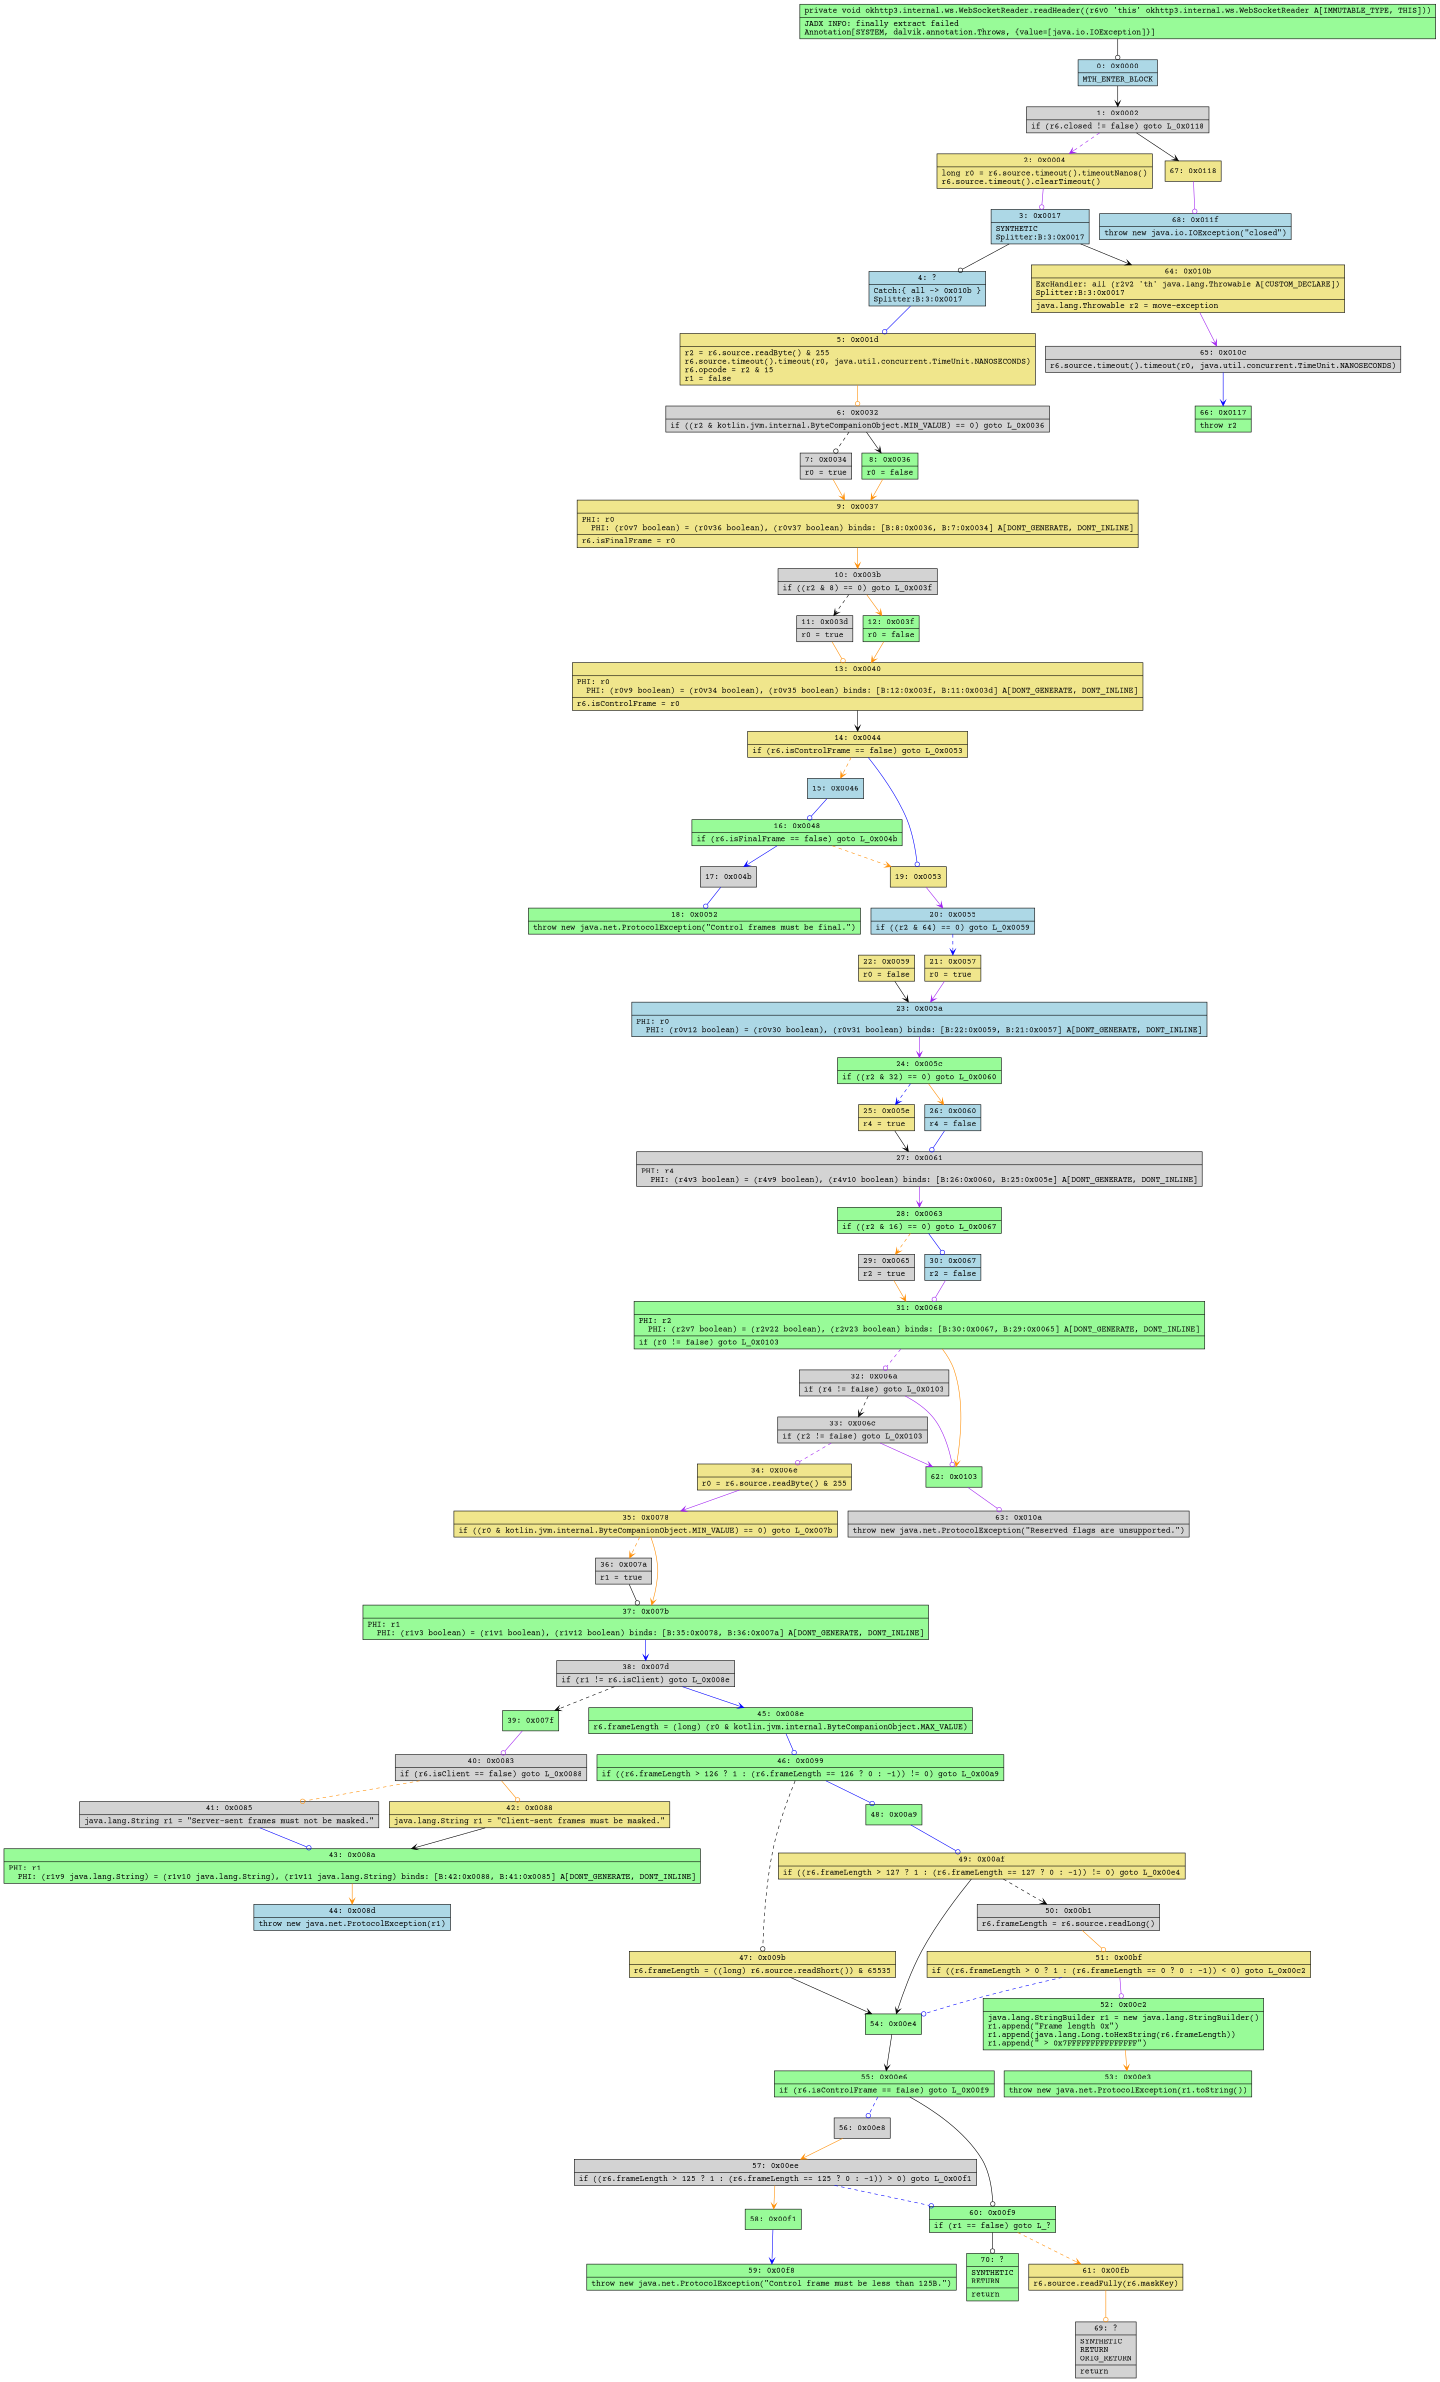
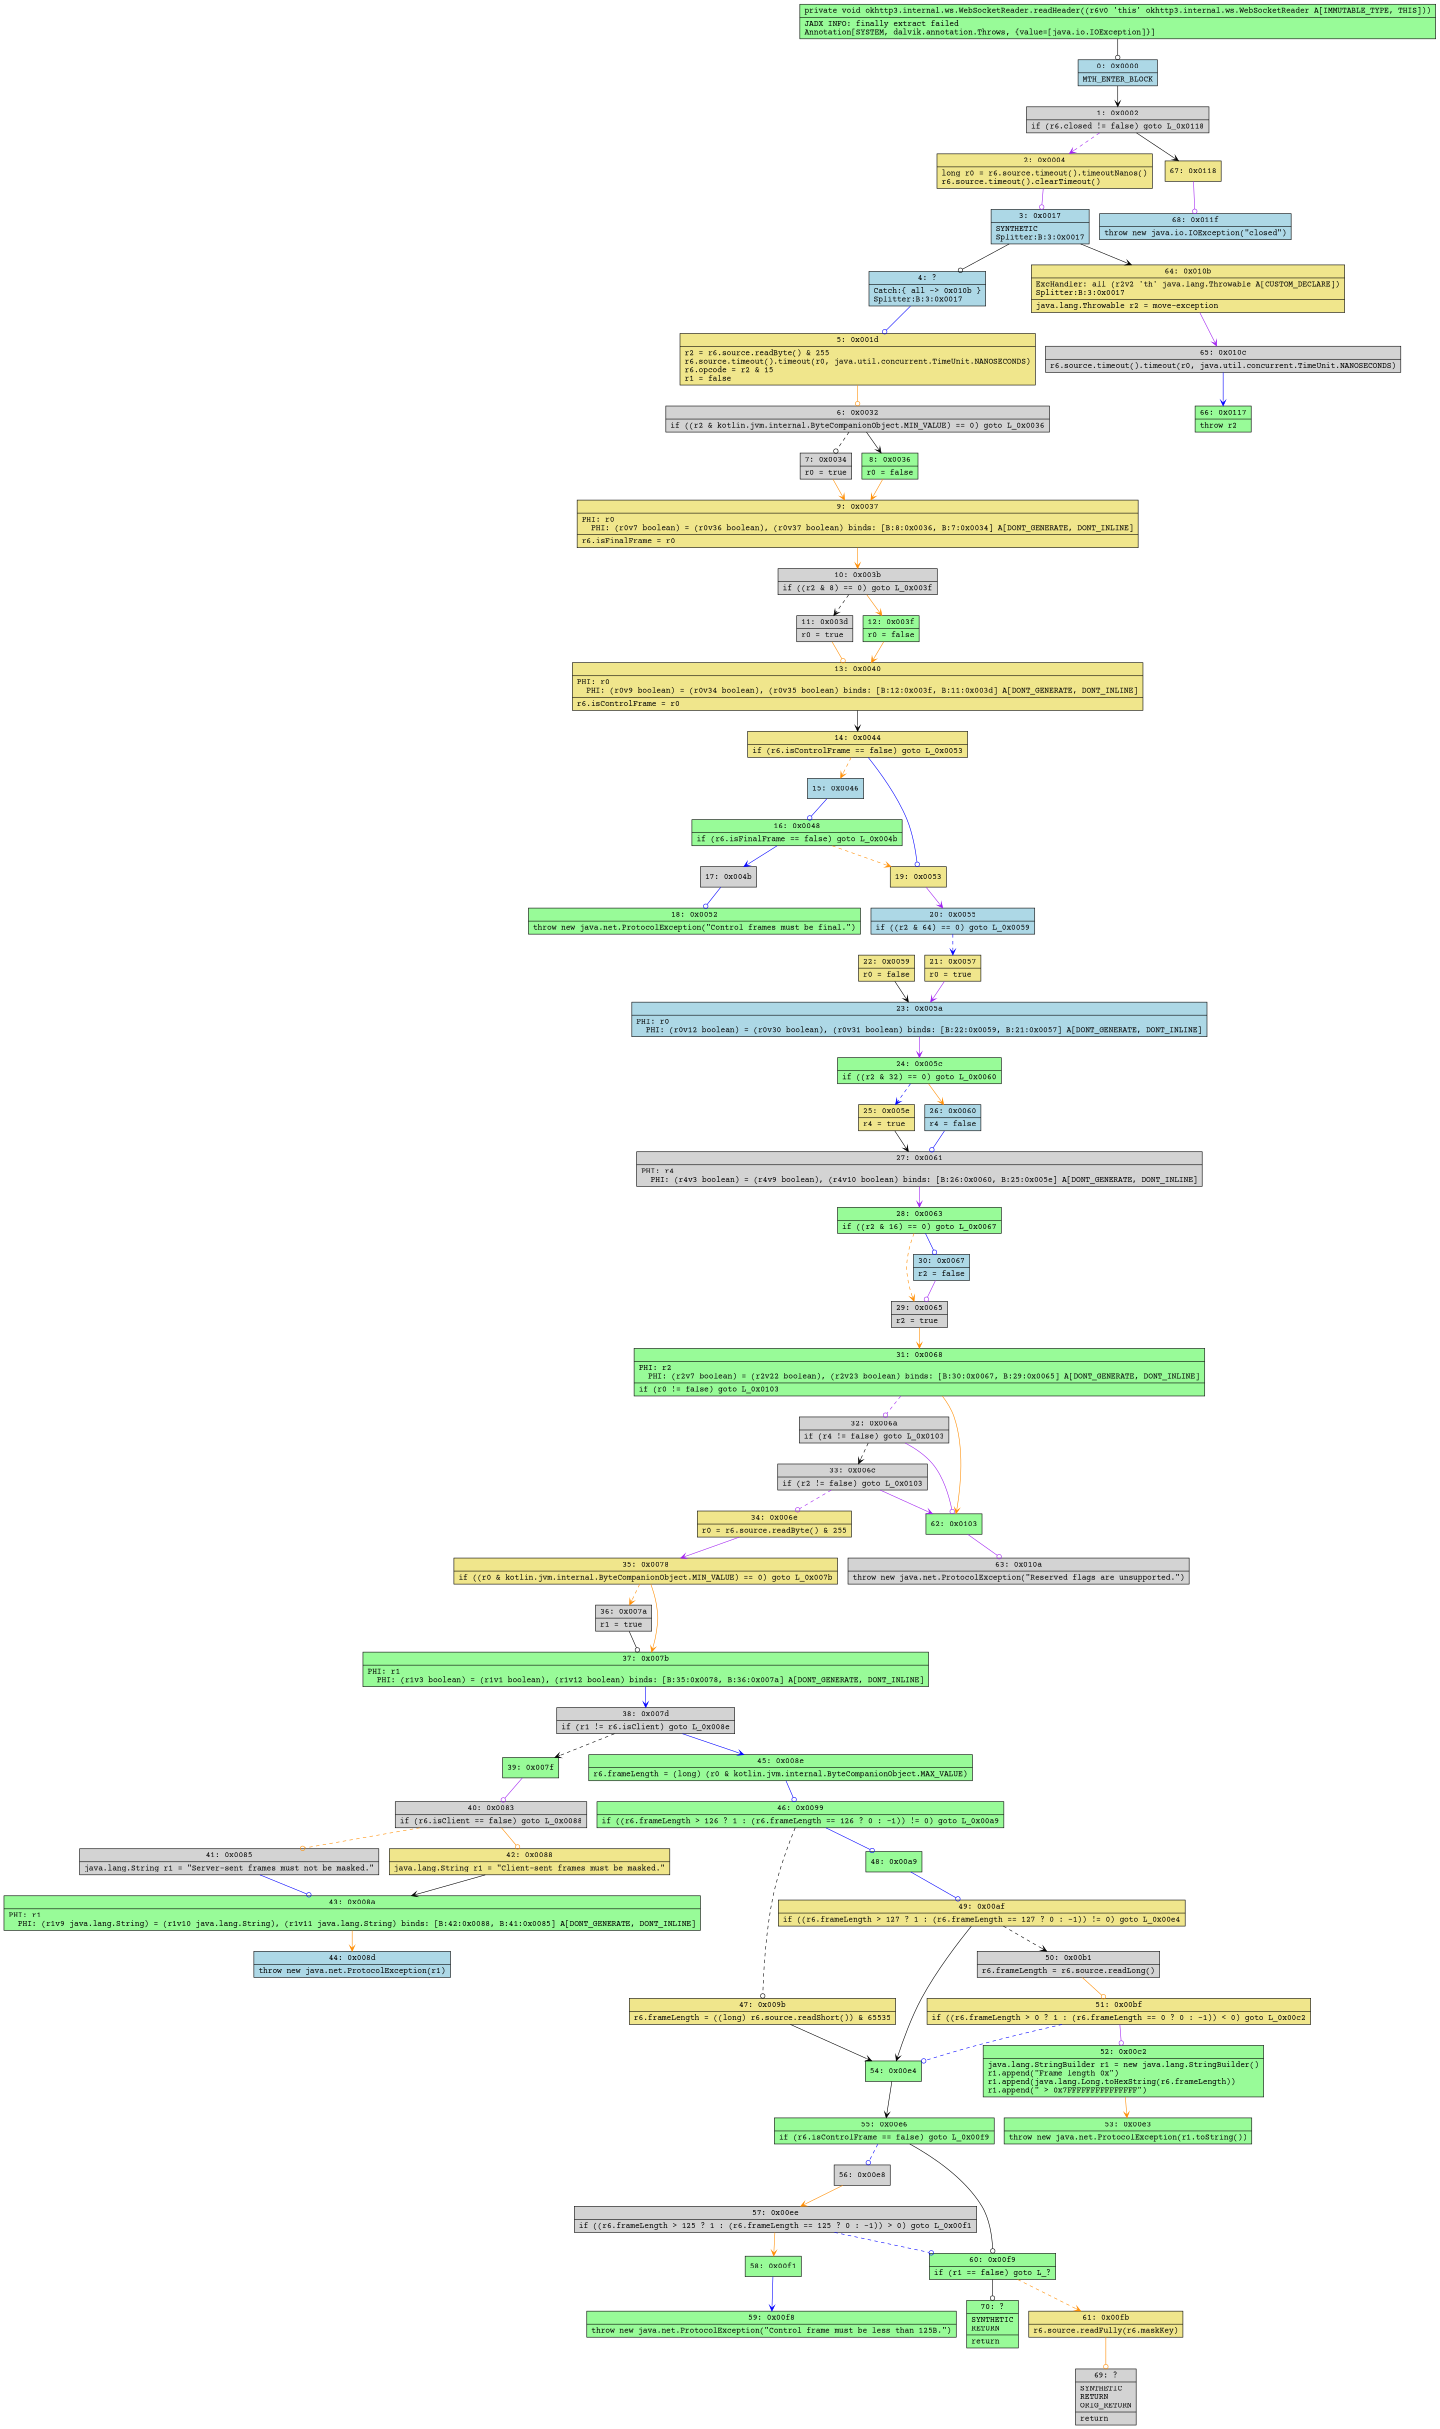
(940, 1289) -> (931, 1289)
